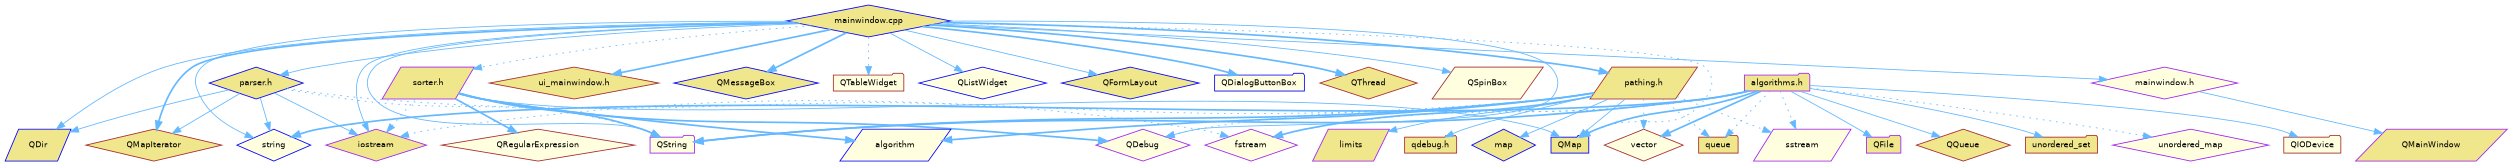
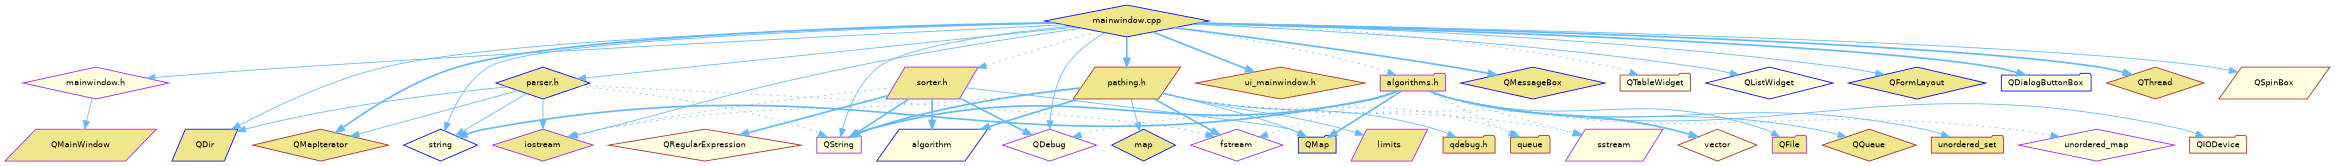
(1497, 42) -> (1298, 49)
